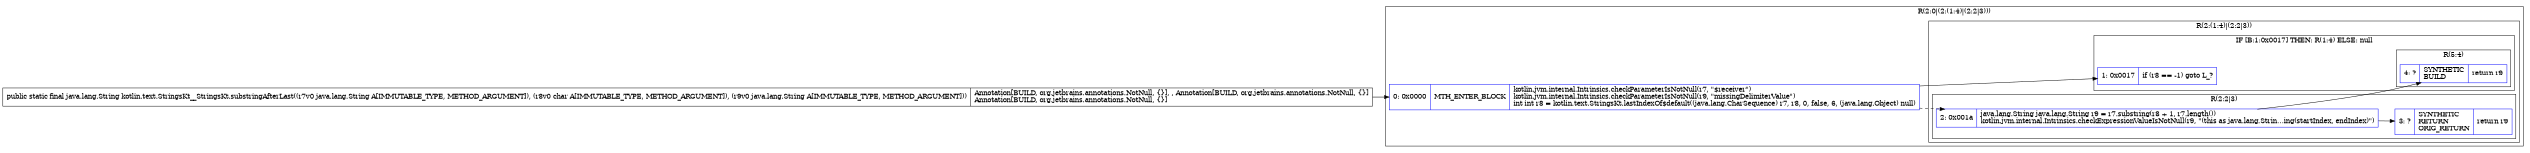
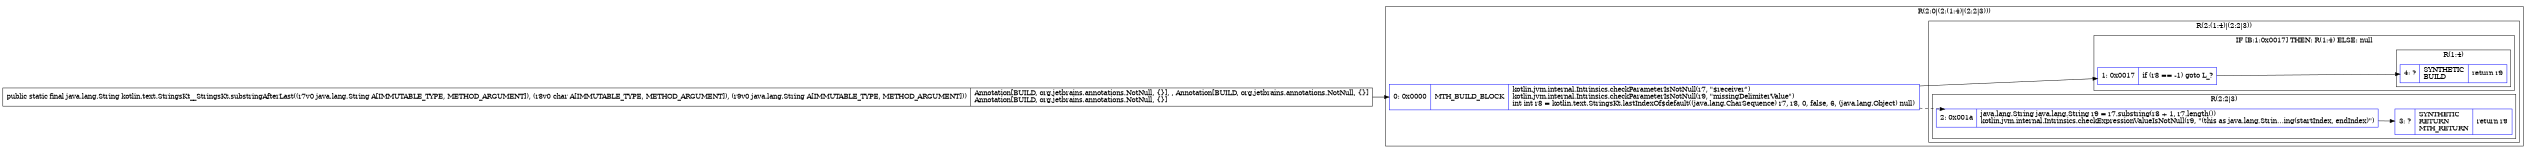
(2454, 55) -> (2454, 55)
(1470, 97) -> (1469, 97)
(2337, 99) -> (2306, 75)
(2444, 129) -> (2444, 129)
